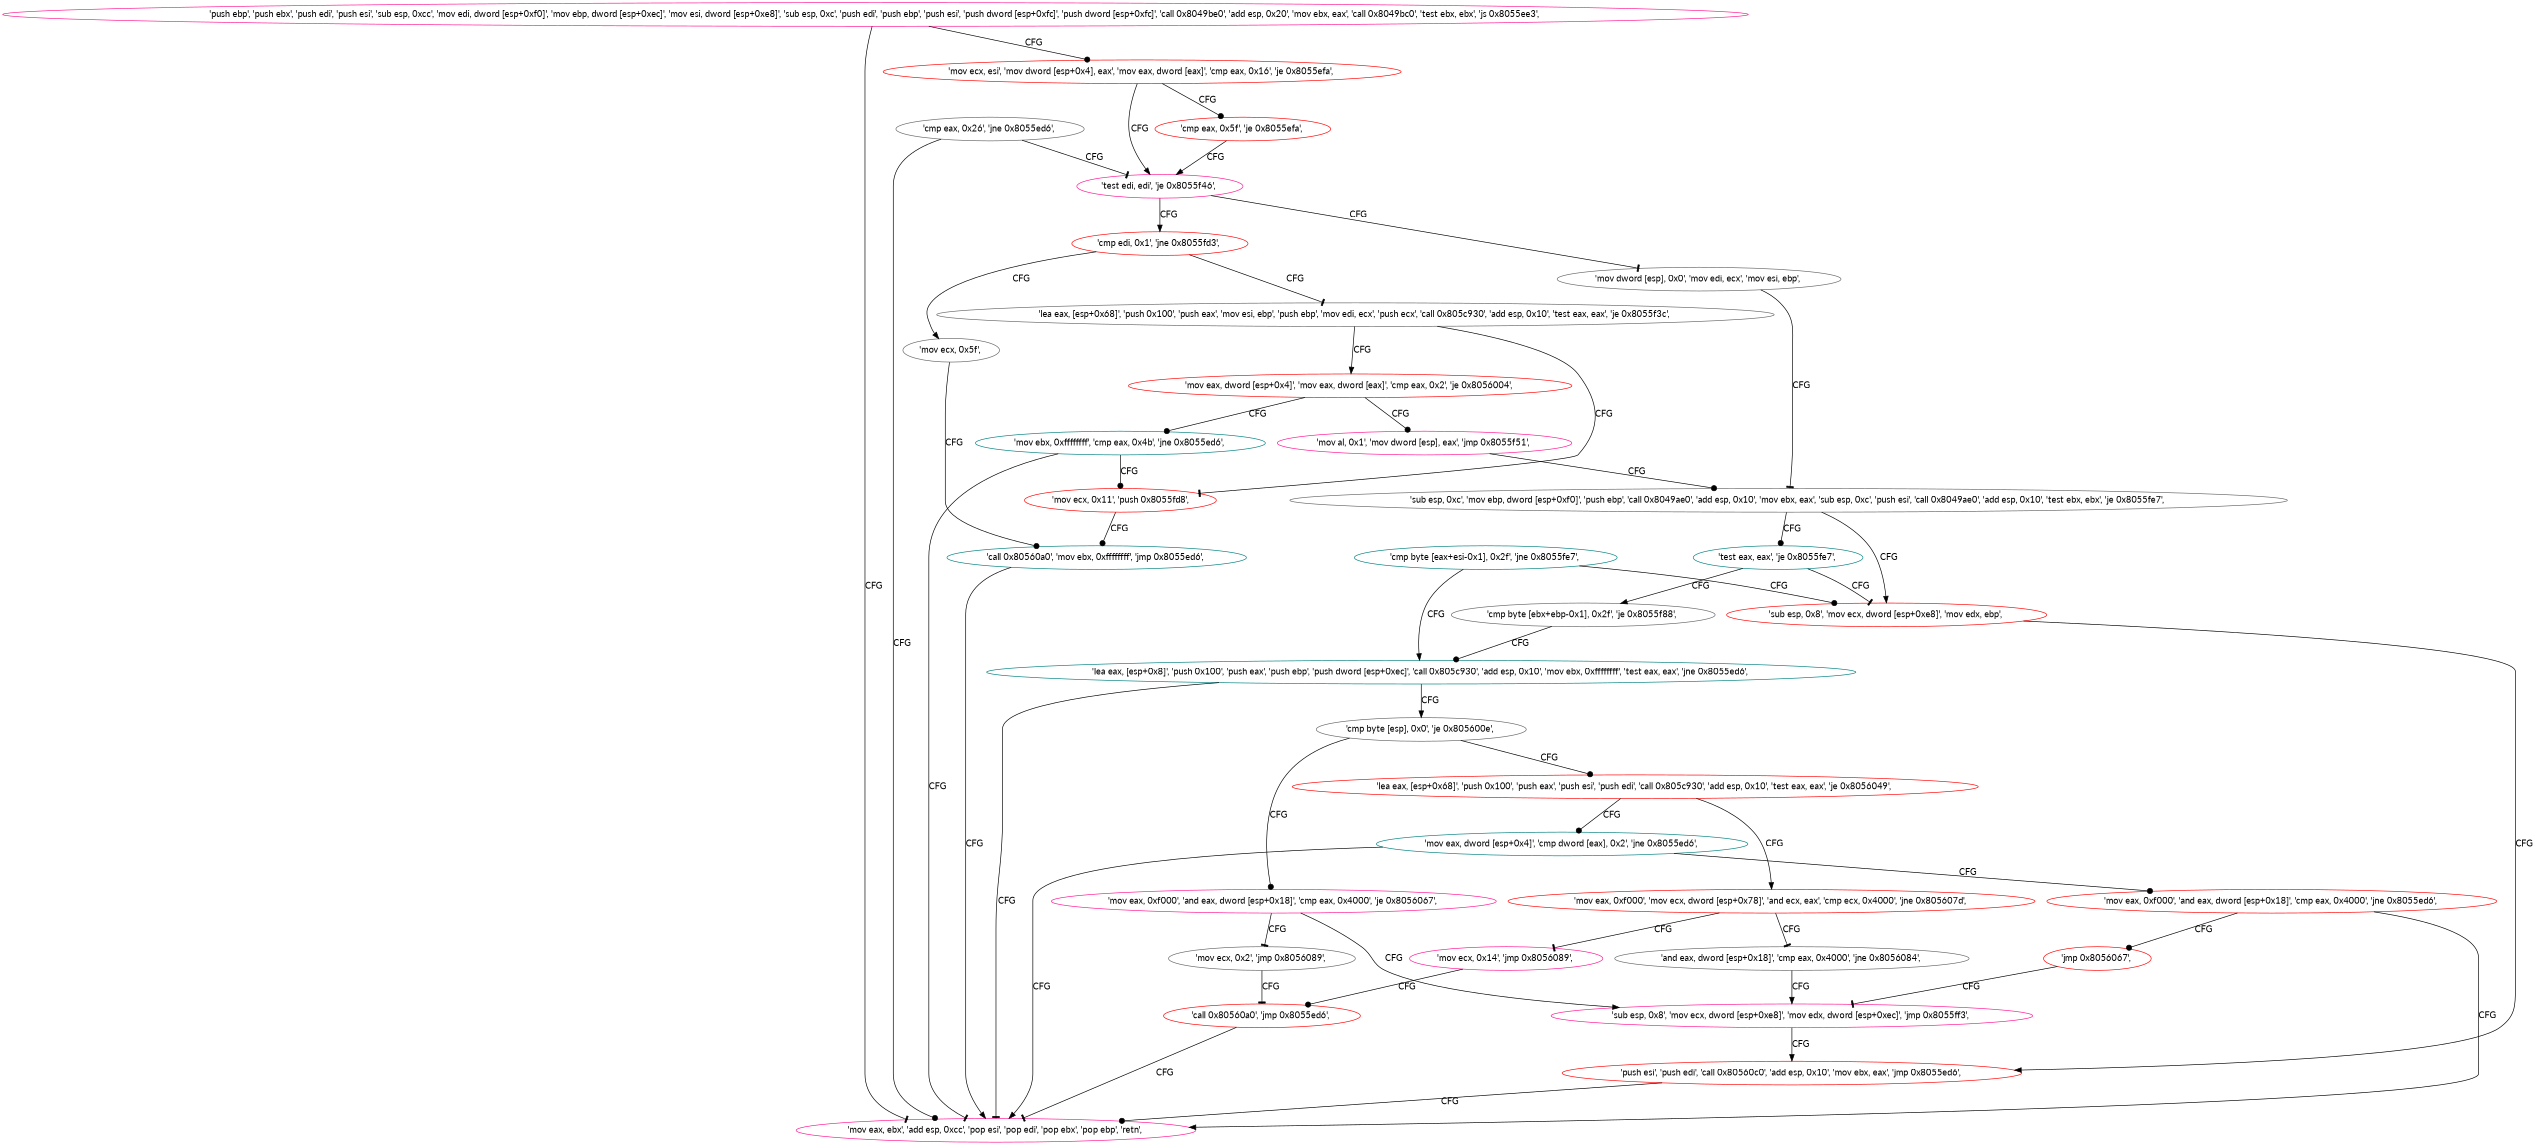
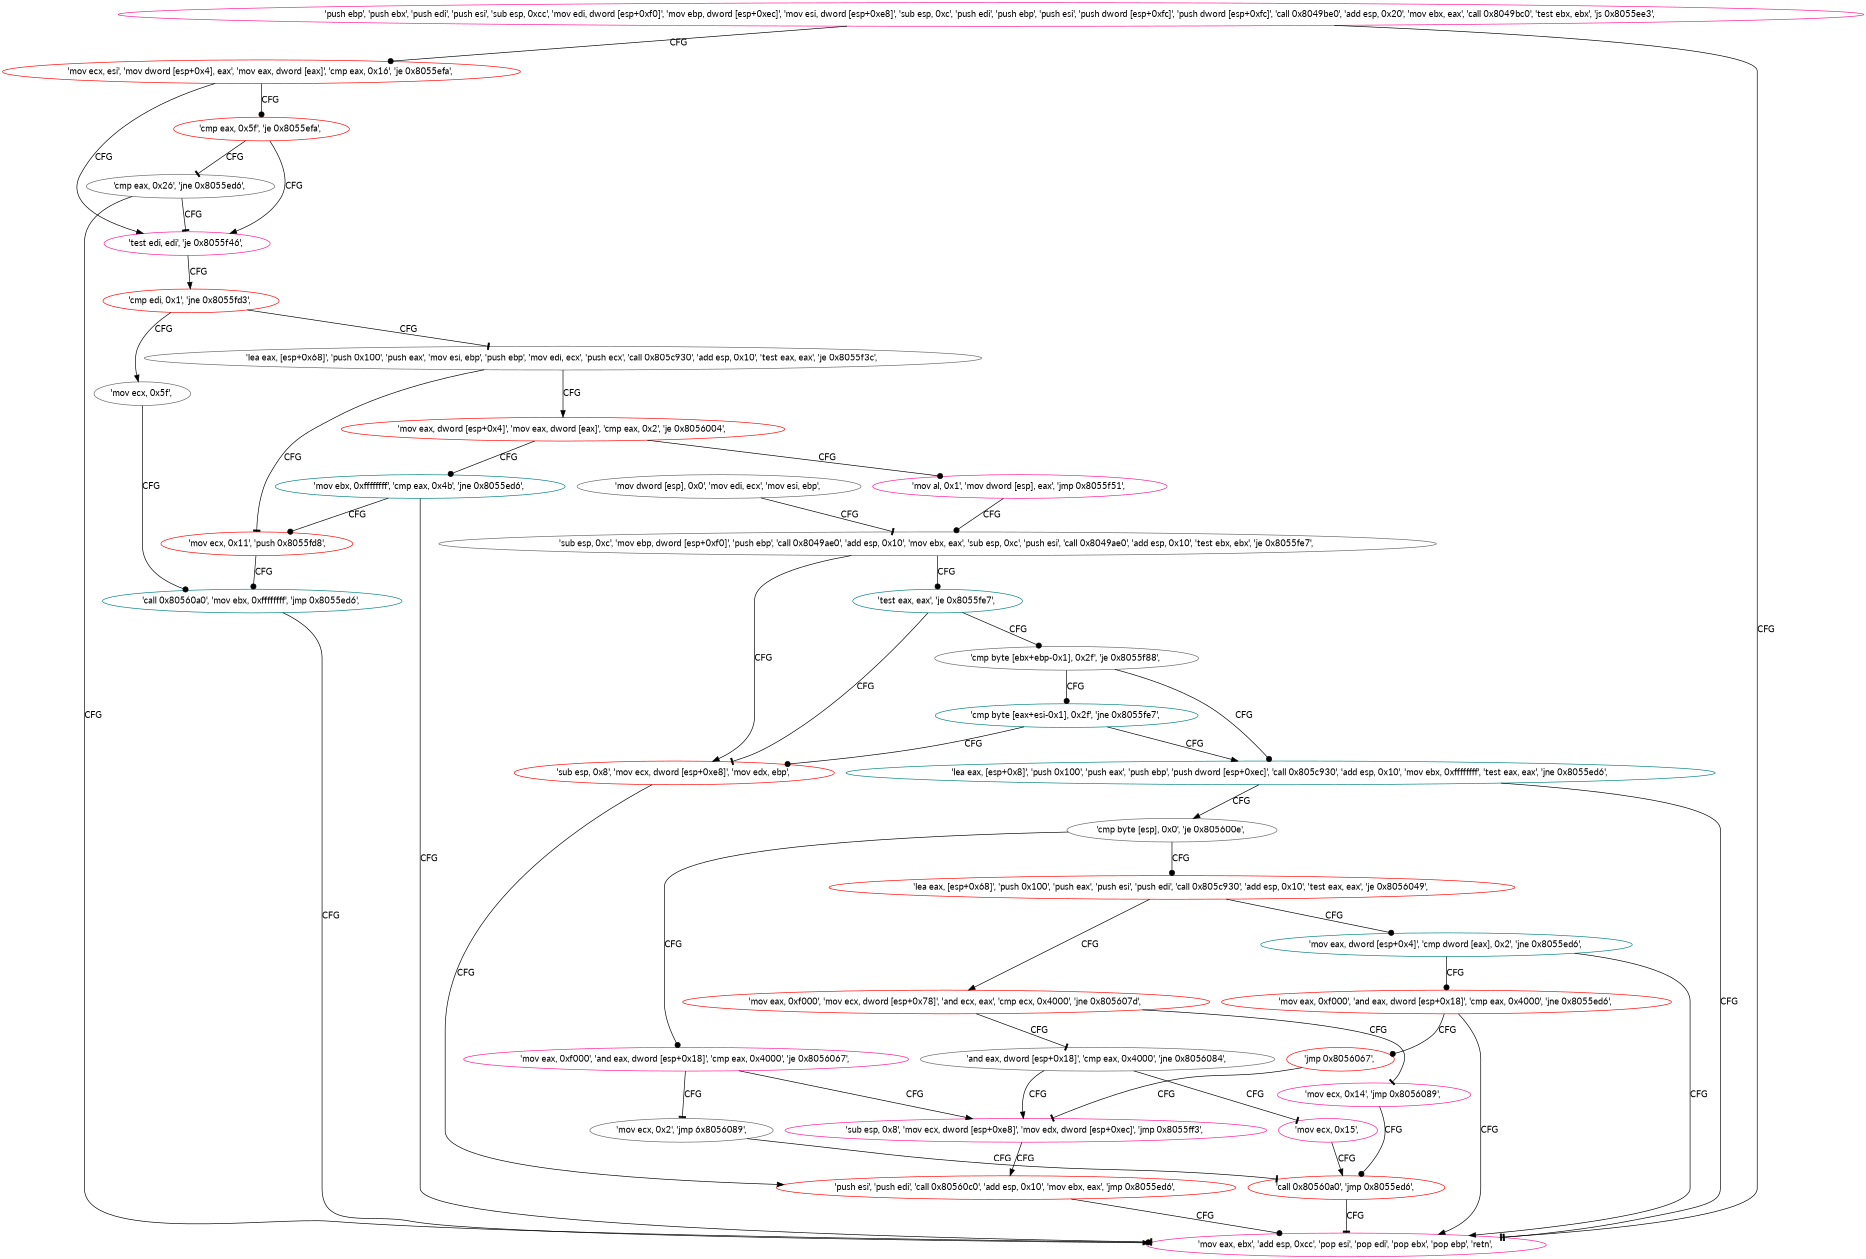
none -> (222, 157)
(1424, 232) -> none
(1685, 585) -> (999, 628)
none -> (1067, 684)
(1262, 959) -> (682, 1130)
none -> (1328, 1130)
